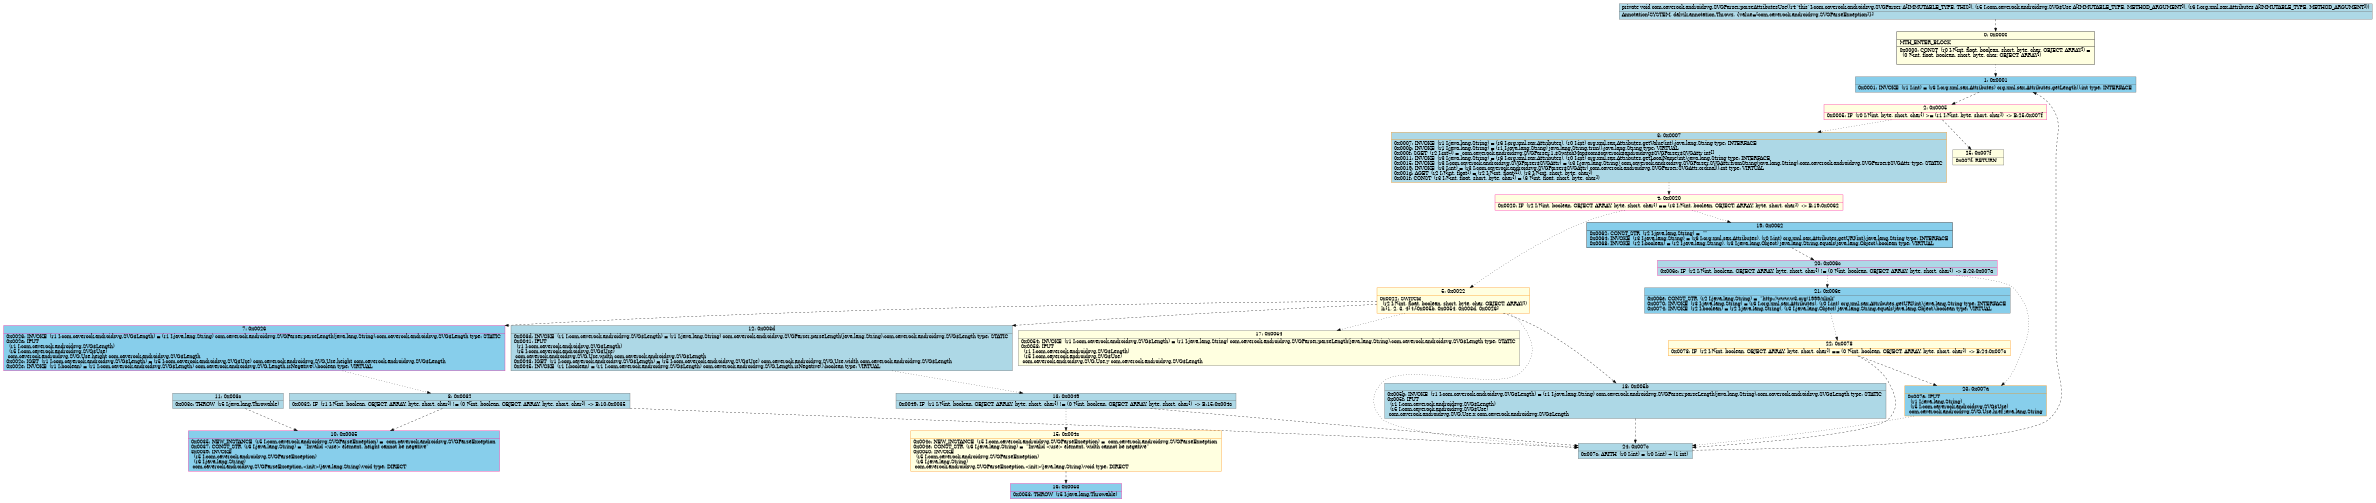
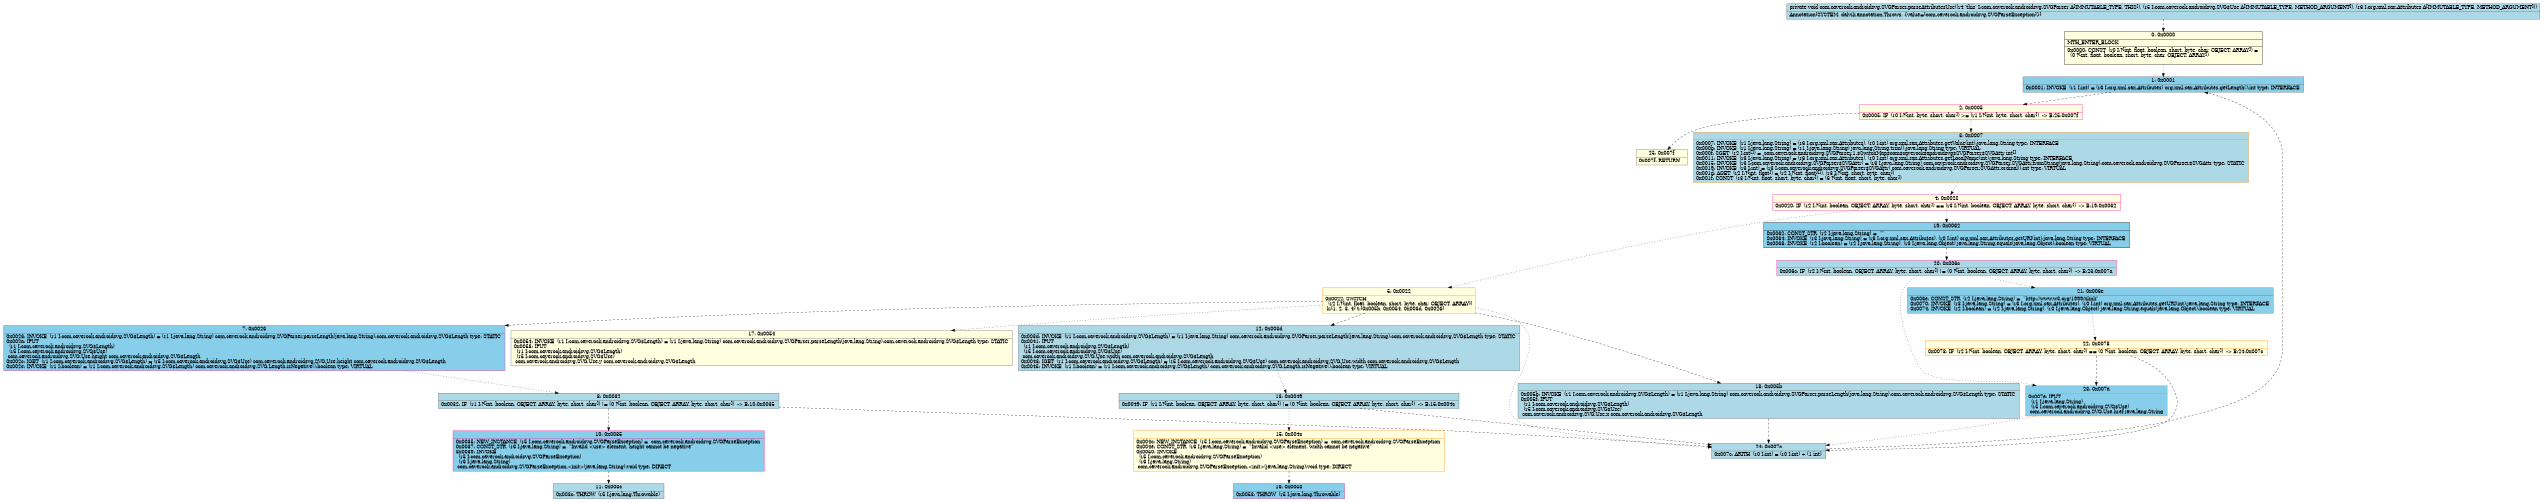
(270, 419) -> (609, 476)
